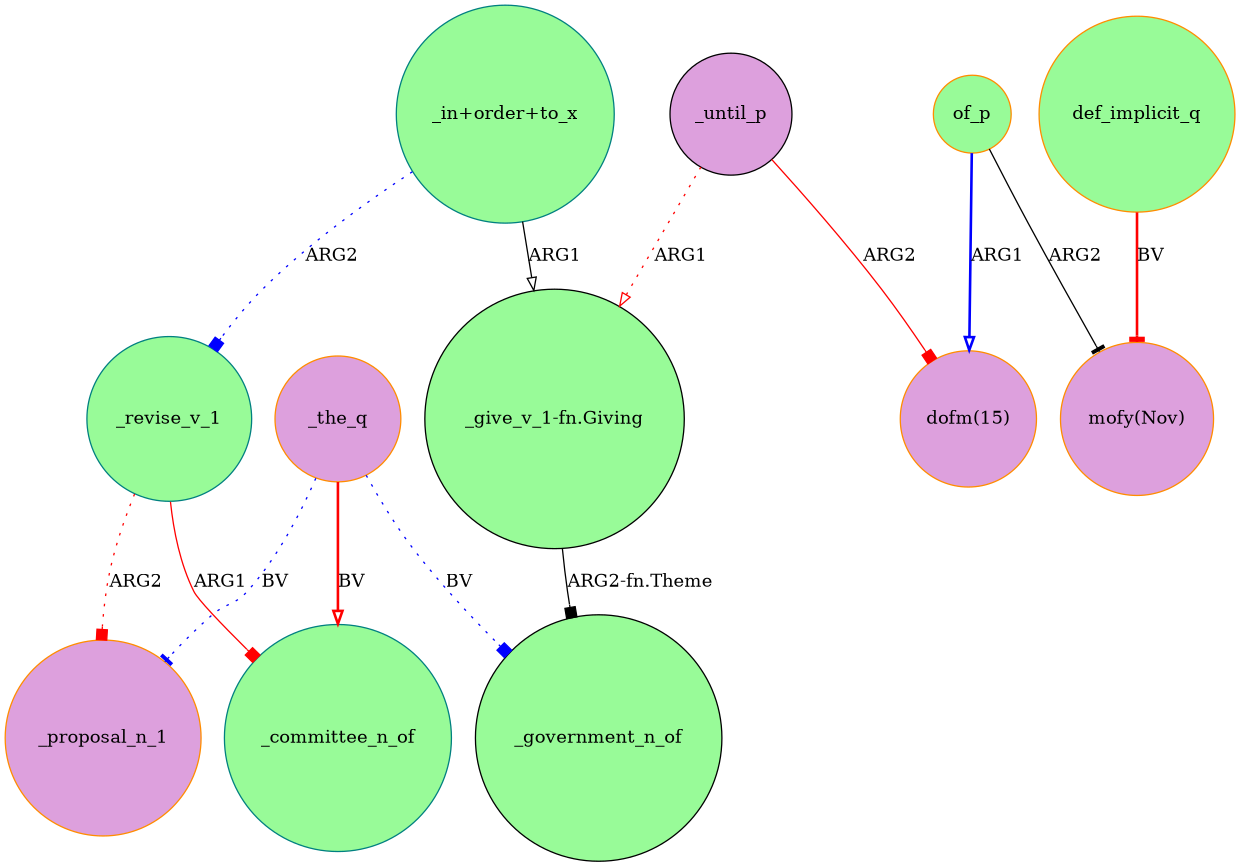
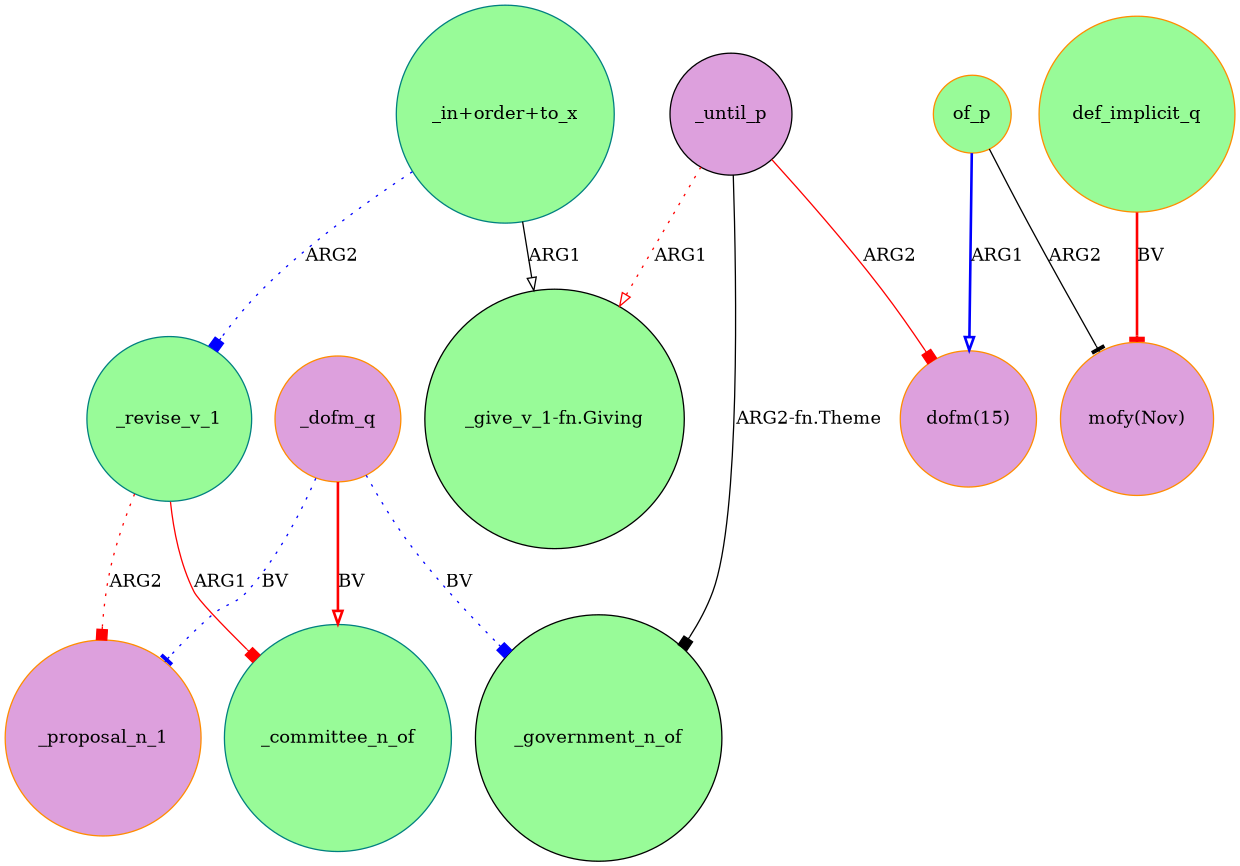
(338, 419) -> (338, 419)
(566, 577) -> (734, 410)
